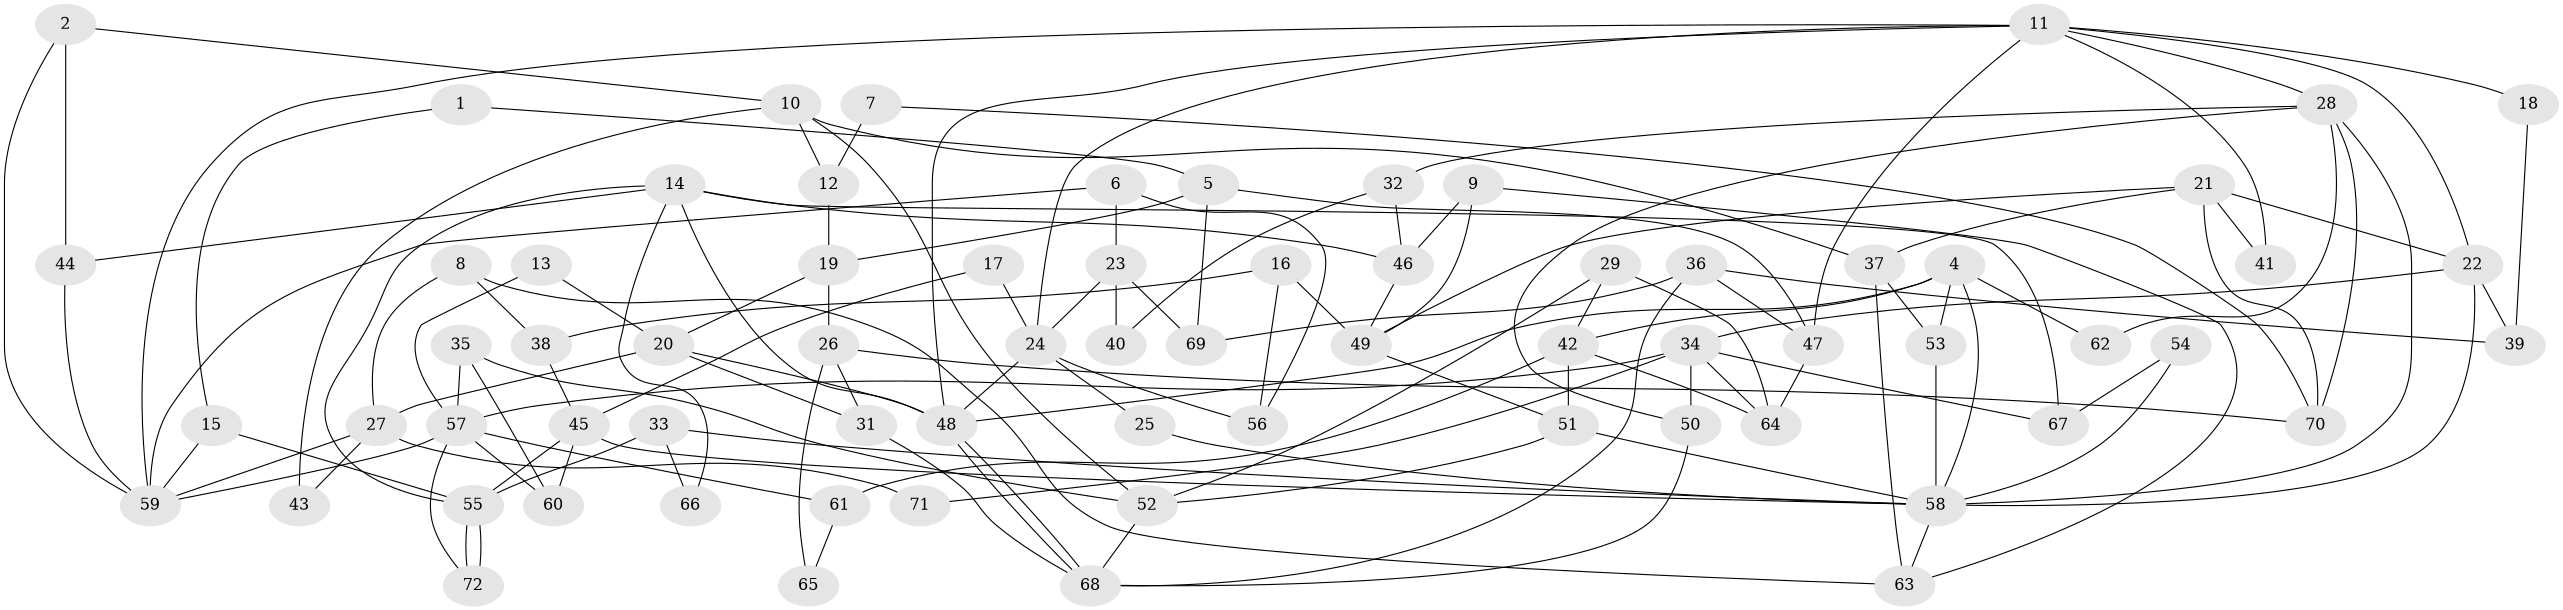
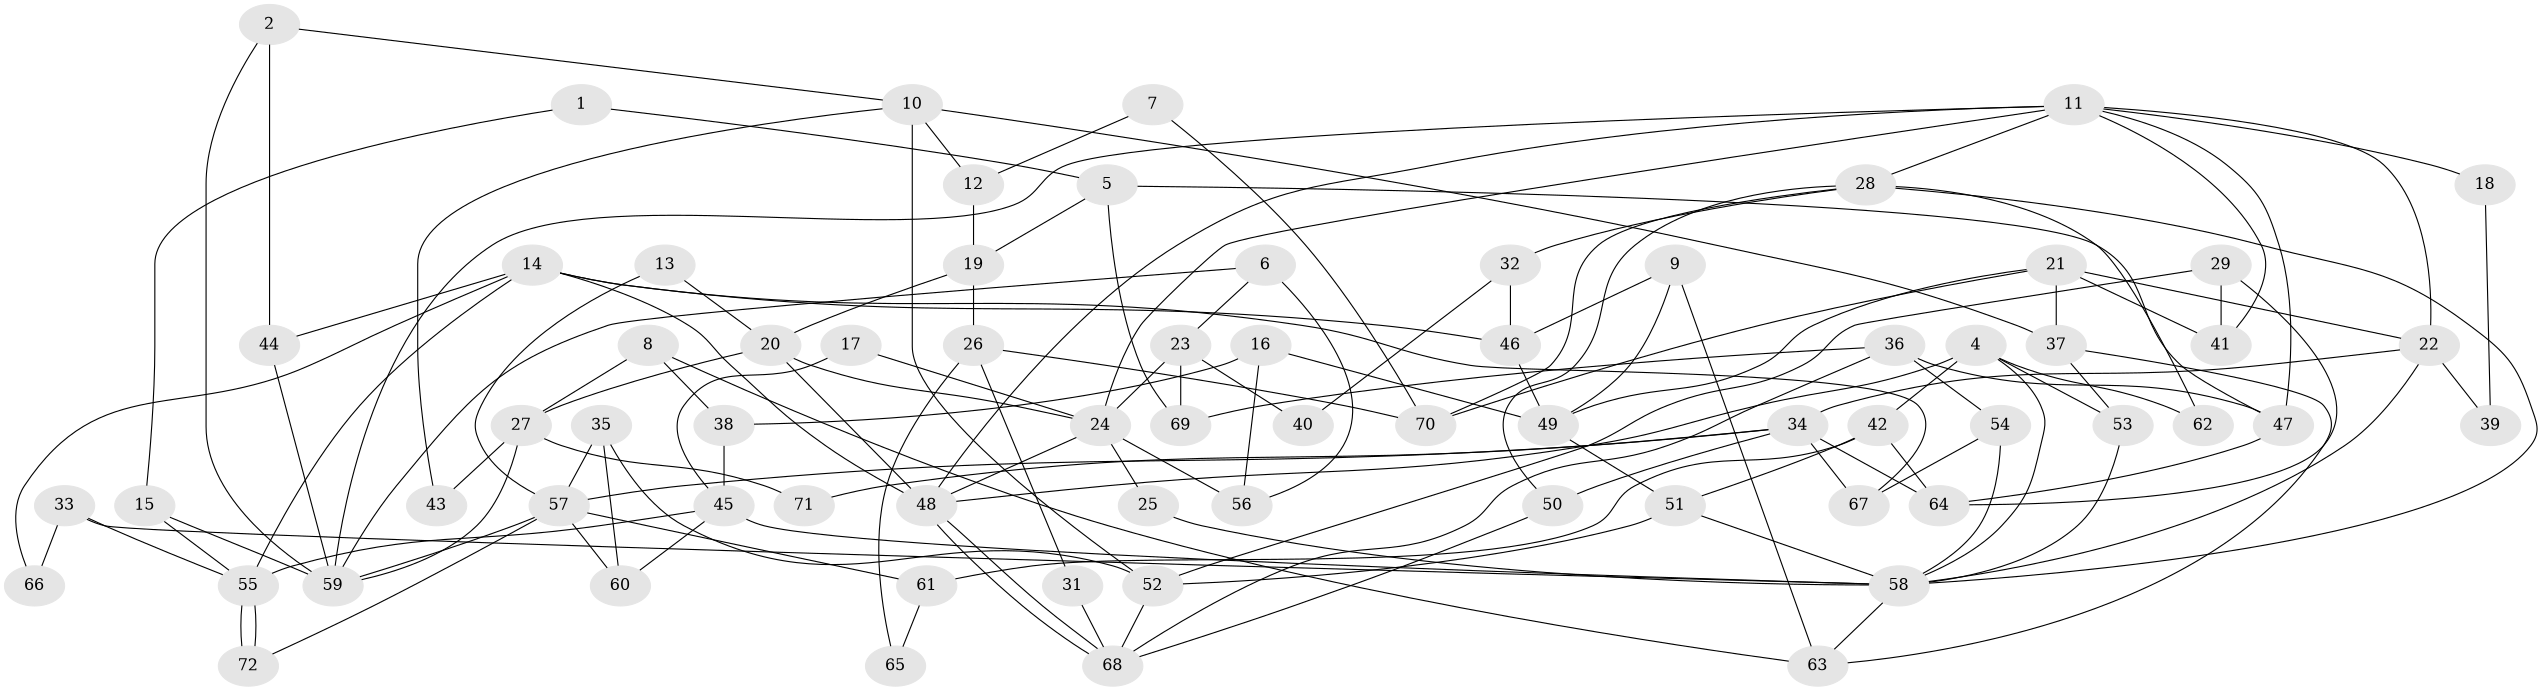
(1589, 306) -> (2221, 308)
(2105, 312) -> (1953, 389)
(781, 391) -> (918, 390)
